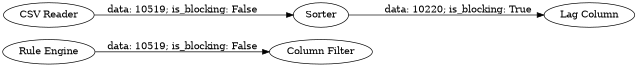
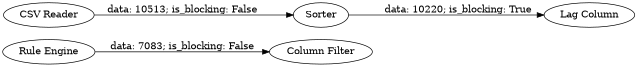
(182, 10) -> (182, 10)
(182, 47) -> (182, 47)
